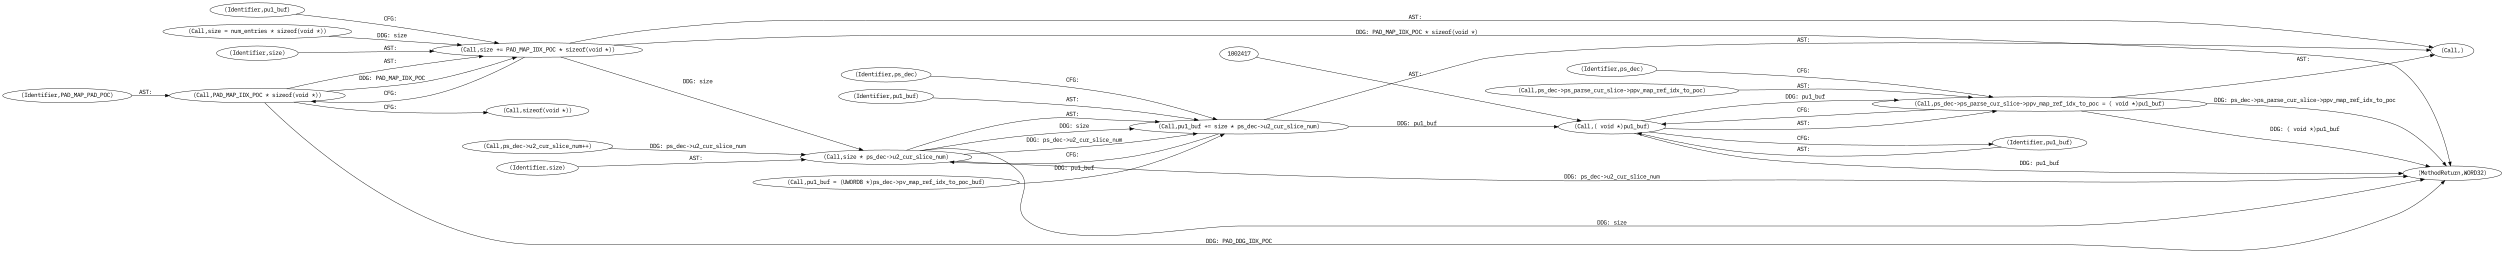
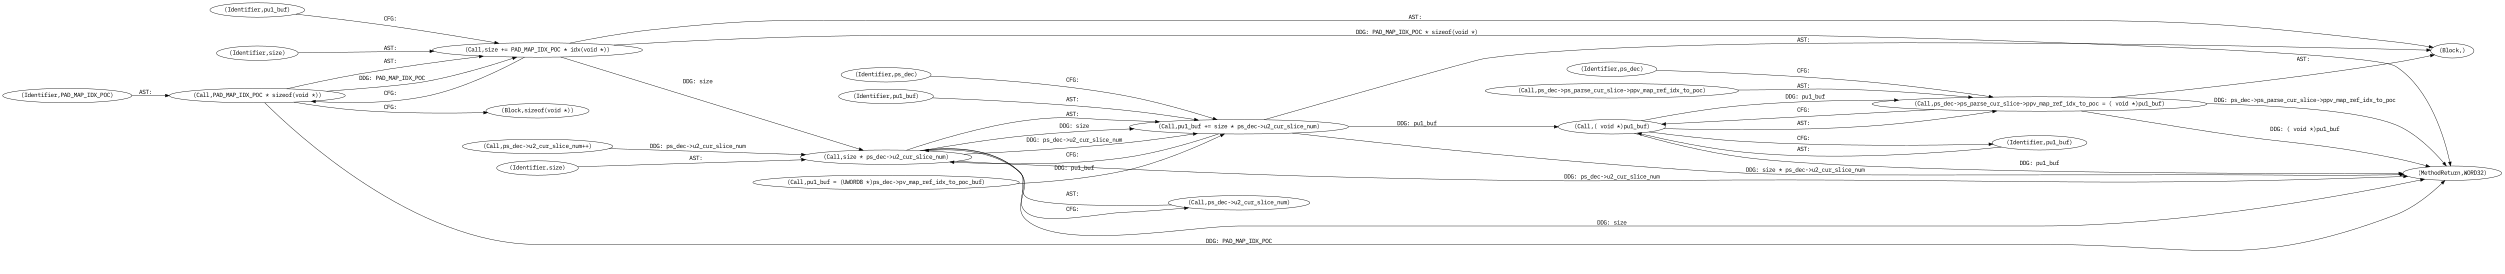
(257, 32) -> none
(538, 50) -> (538, 50)
(2452, 51) -> (2452, 51)
(1239, 54) -> none
(67, 96) -> (67, 96)
(538, 111) -> (538, 111)
none -> (1845, 175)
none -> (1239, 203)
(1239, 241) -> (1239, 241)
